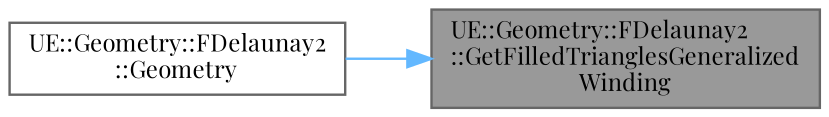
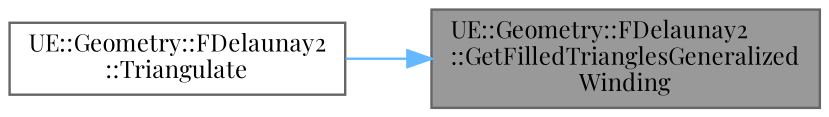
(177, 59) -> (177, 59)
